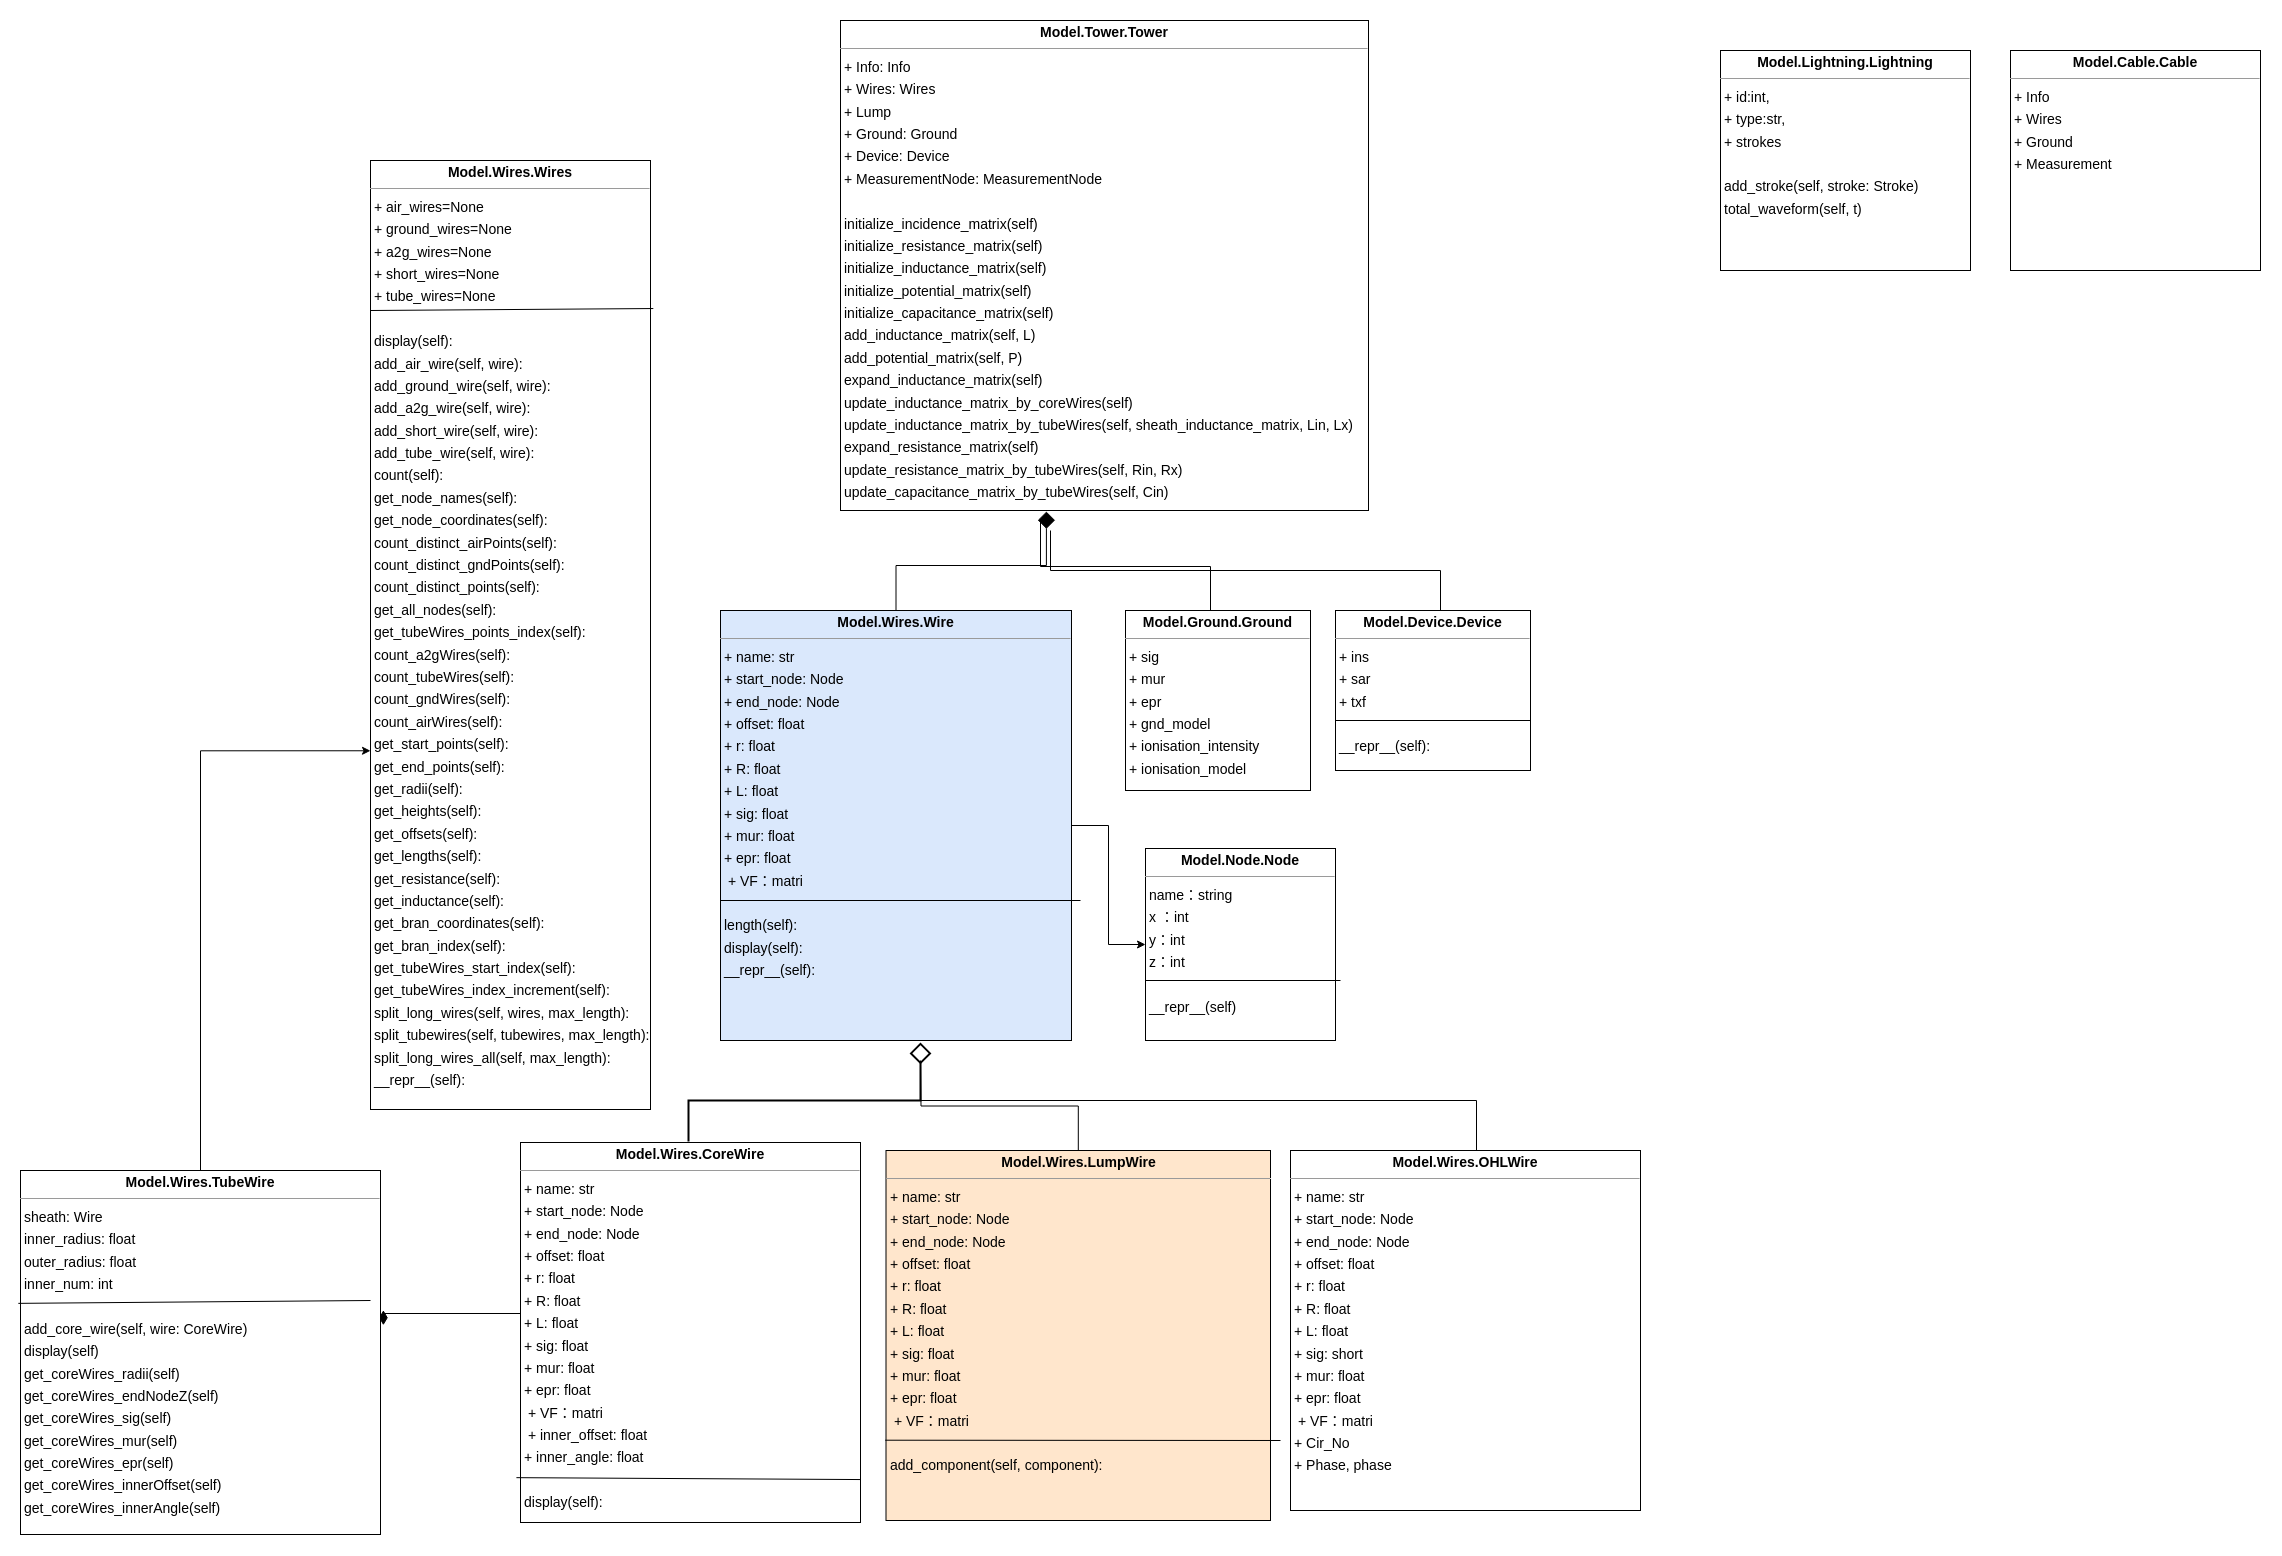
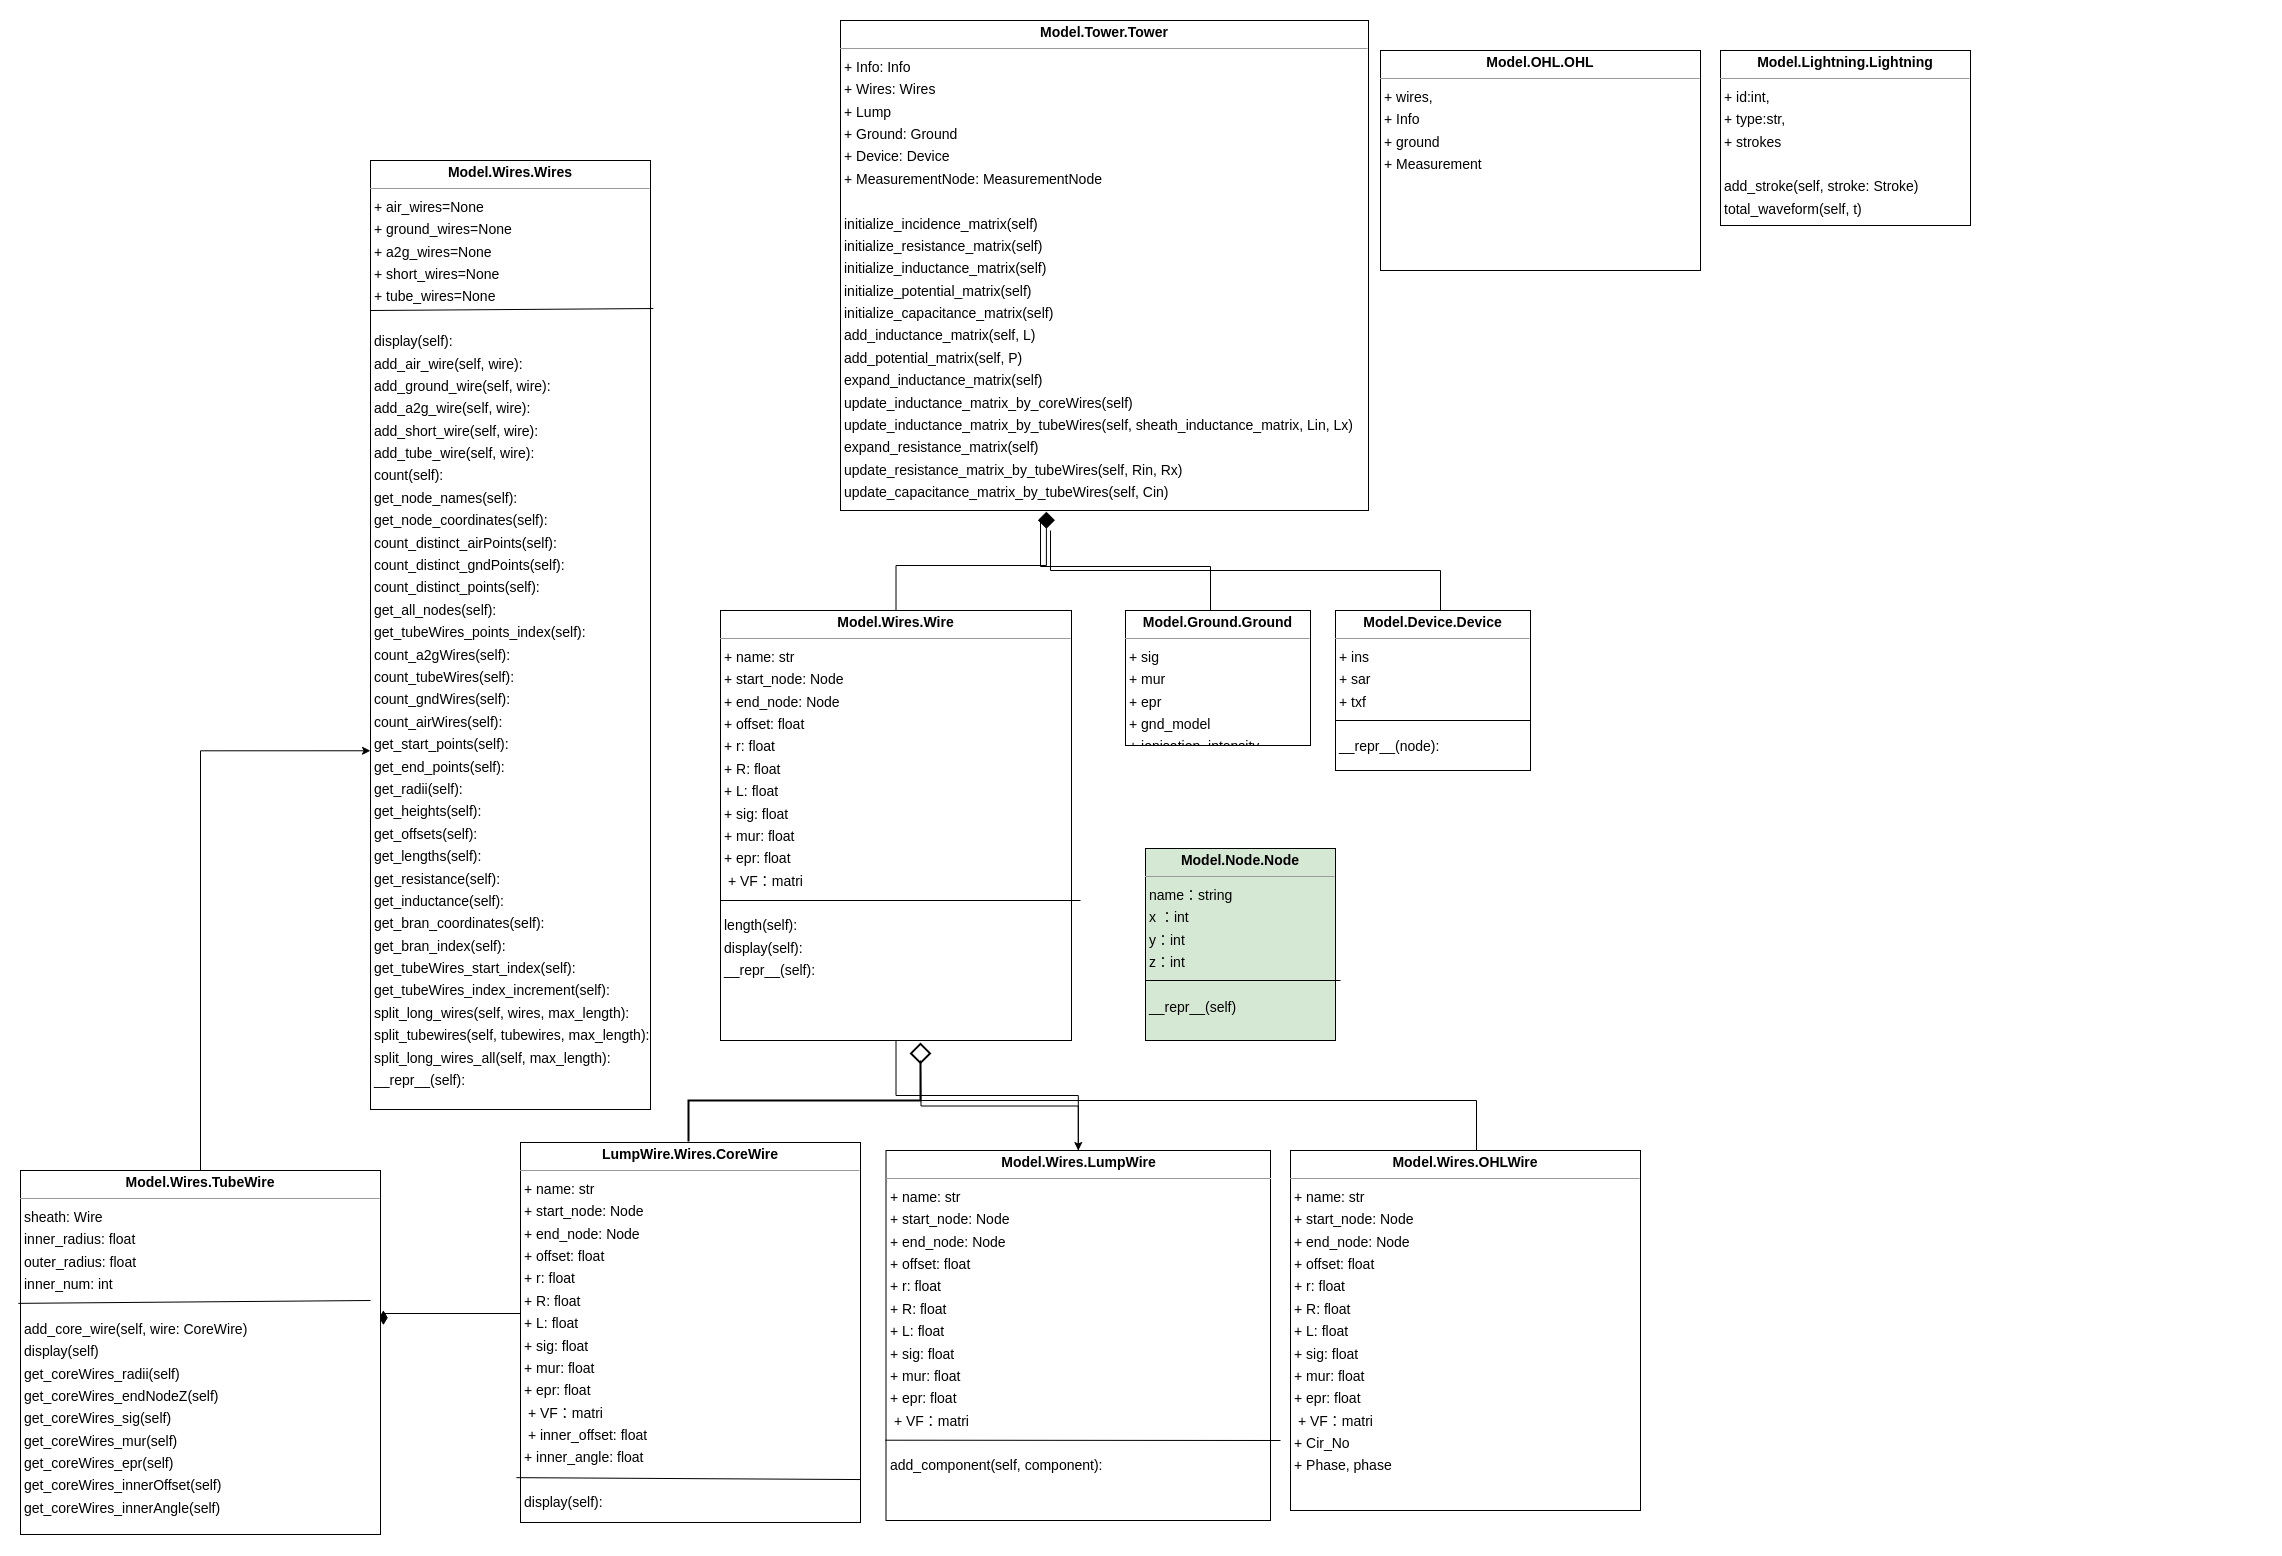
none -> (1541, 161)
(1846, 161) -> (1846, 138)
(2136, 161) -> none
(1401, 653) -> (1401, 653)
(1218, 701) -> (1218, 678)
(896, 826) -> (896, 826)
(1109, 882) -> (963, 1096)
(1241, 945) -> (1241, 945)
(1356, 1268) -> (1356, 1268)
(594, 1269) -> (602, 1269)
(1078, 1336) -> (1078, 1336)
